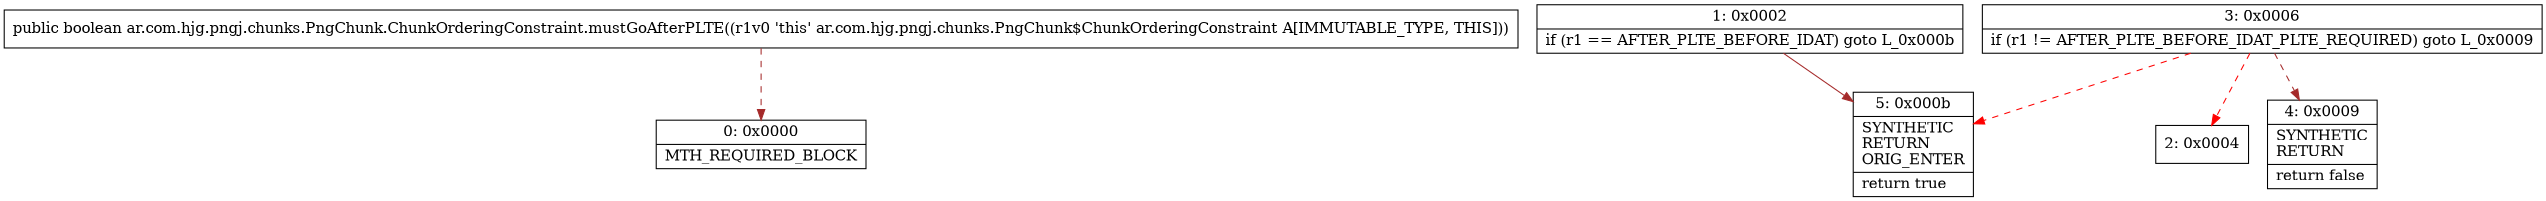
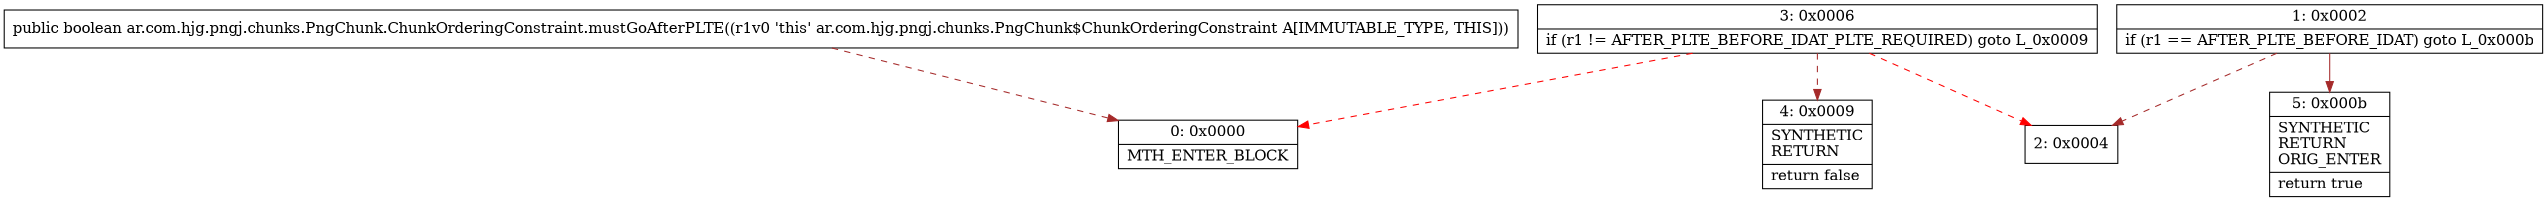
(2087, 87) -> (1501, 89)
none -> (2199, 87)
(761, 156) -> (1208, 156)
